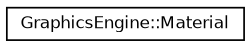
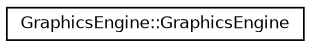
(125, 24) -> (155, 24)
